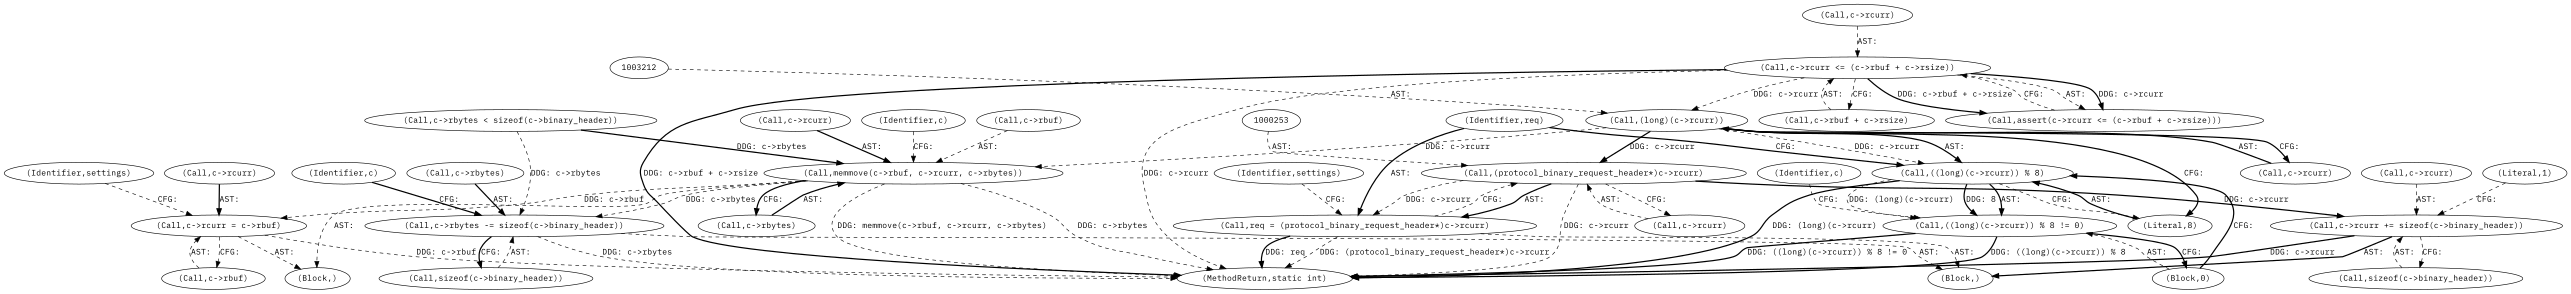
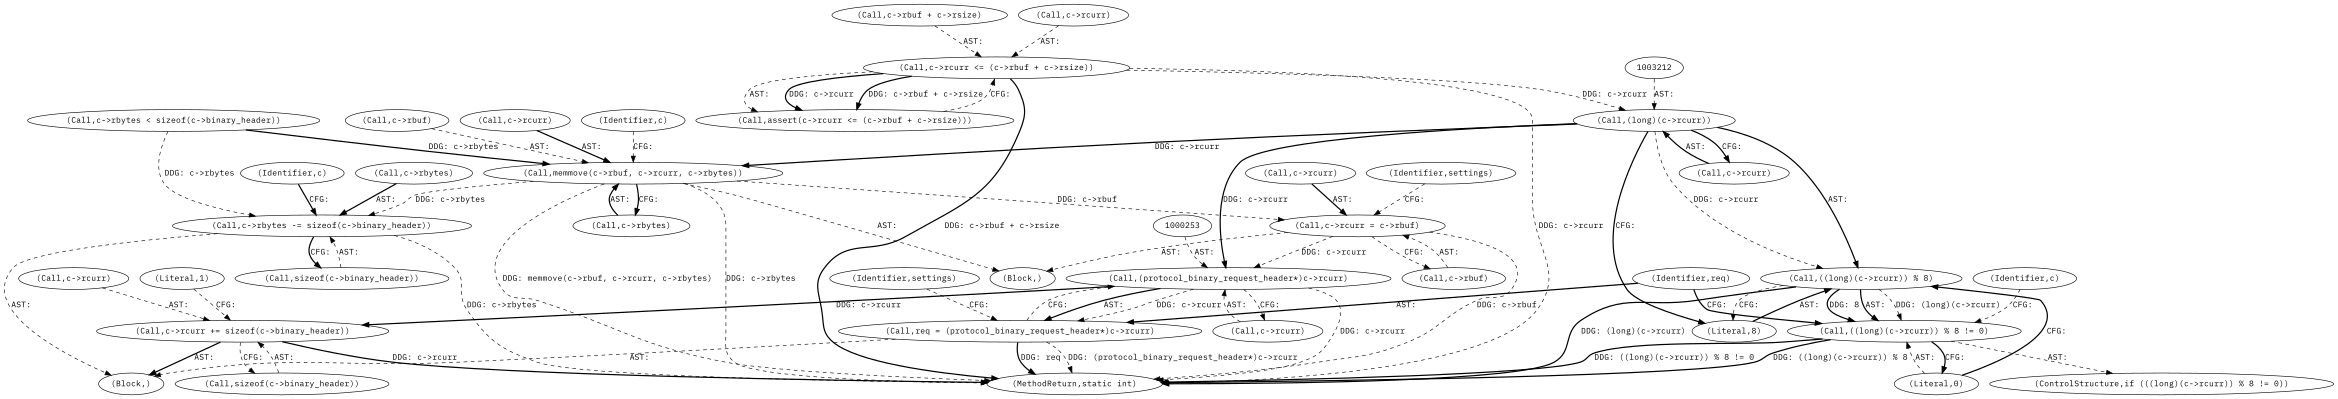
(1853, 91) -> none
(1723, 145) -> (1749, 316)
(1324, 150) -> (1163, 142)
none -> (1296, 251)
(2188, 279) -> (1936, 384)
none -> (2162, 384)
